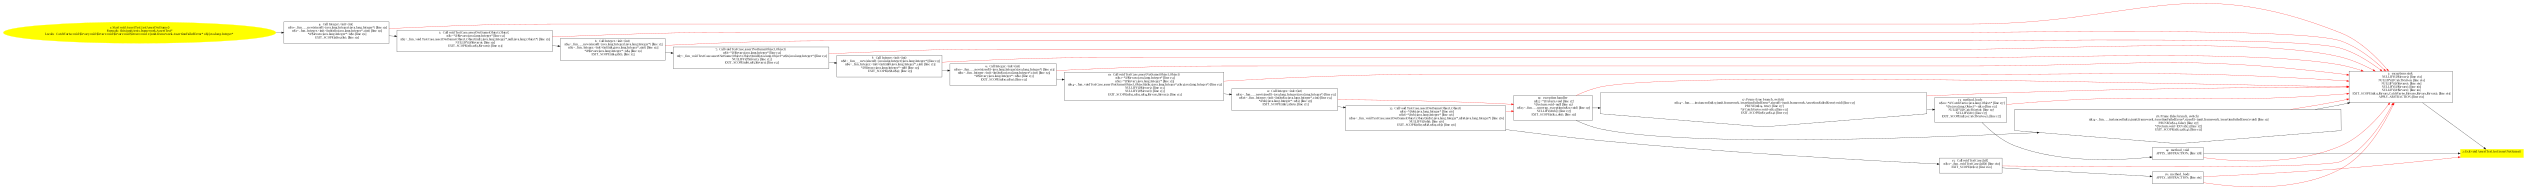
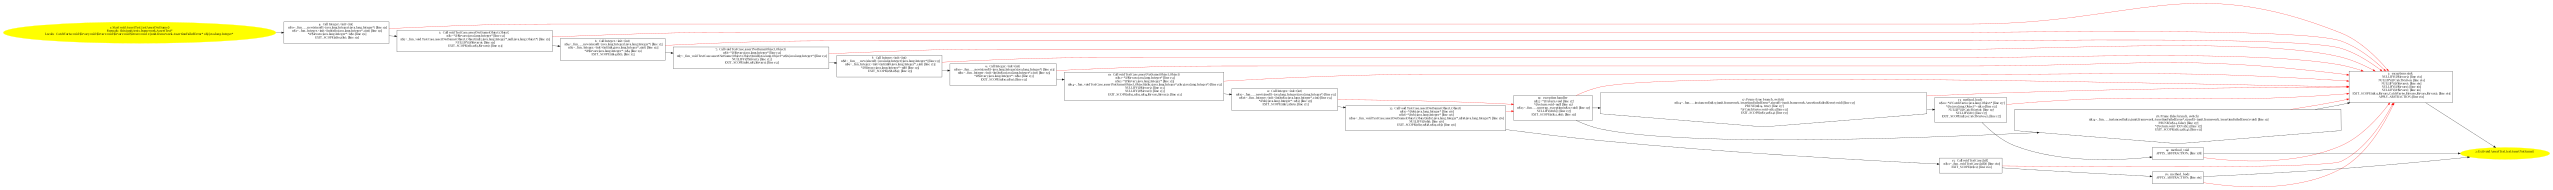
(2492, 153) -> (2505, 153)
(2331, 169) -> (2336, 169)
